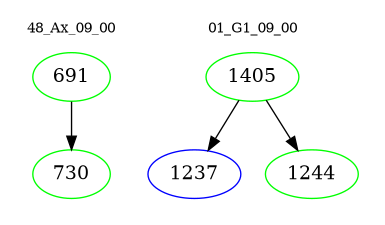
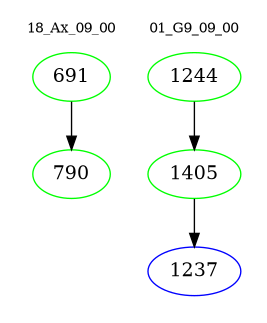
(72, 29) -> (72, 29)
(253, 29) -> (194, 29)
(278, 119) -> (194, 119)
(72, 174) -> (72, 174)
